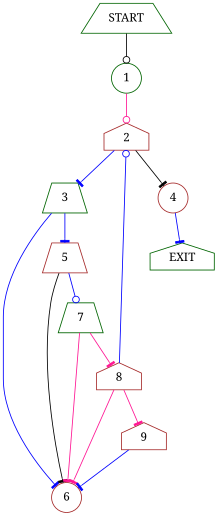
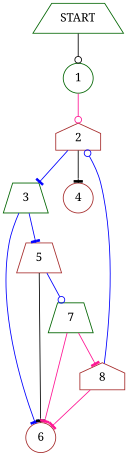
(182, 258) -> none
(144, 438) -> none
